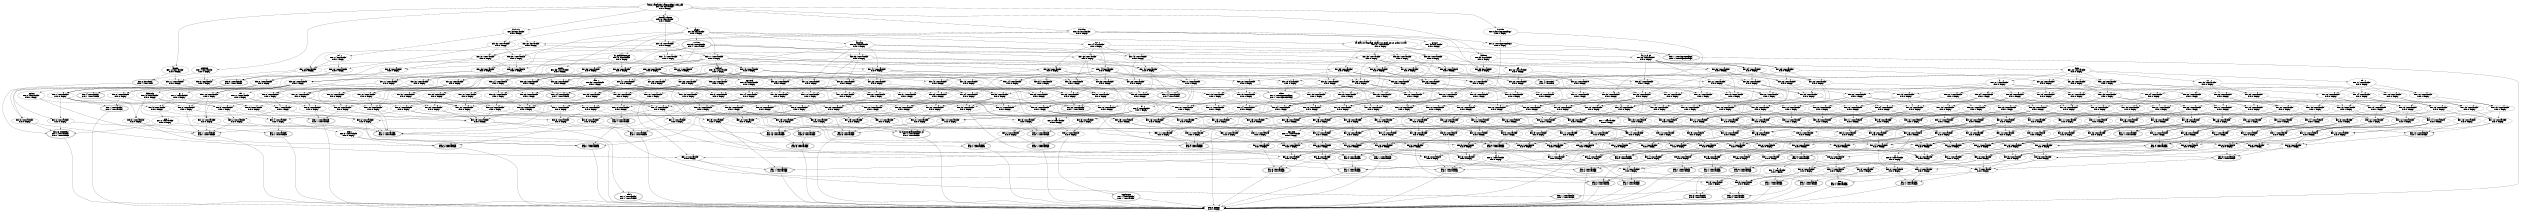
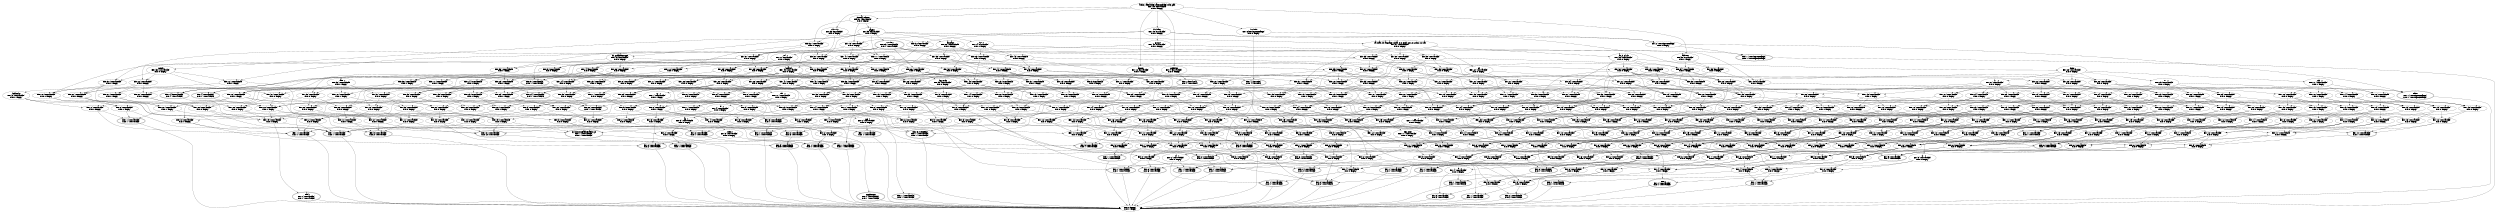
(31, 96) -> none
